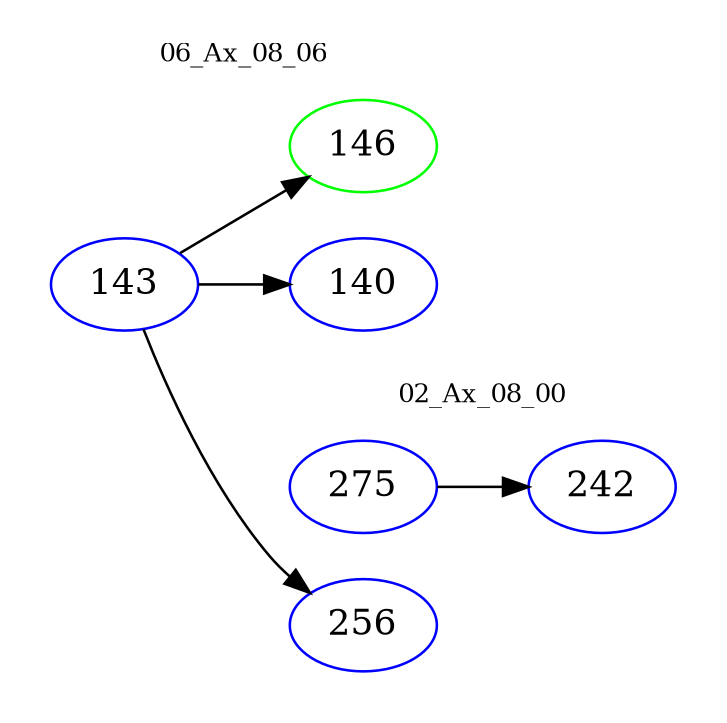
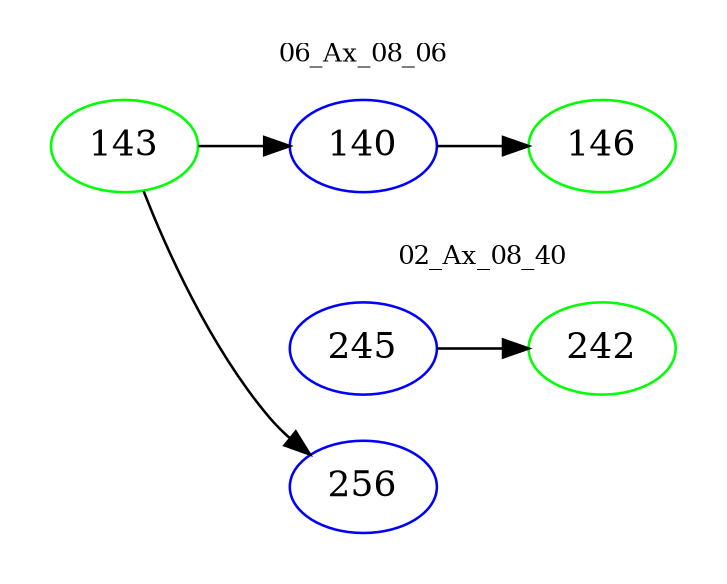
(233, 222) -> (470, 146)
(125, 284) -> (125, 146)
(483, 396) -> (483, 258)
(363, 487) -> (363, 348)
(602, 487) -> (602, 348)
